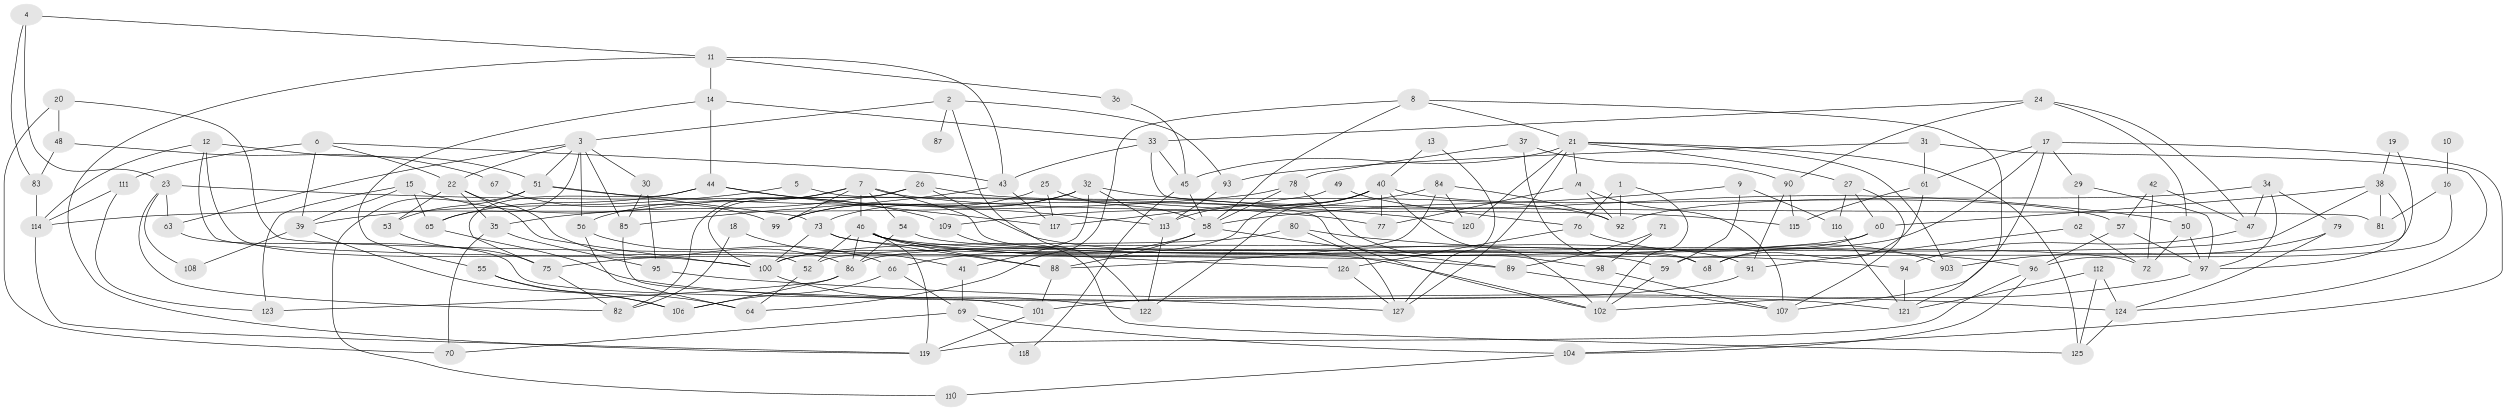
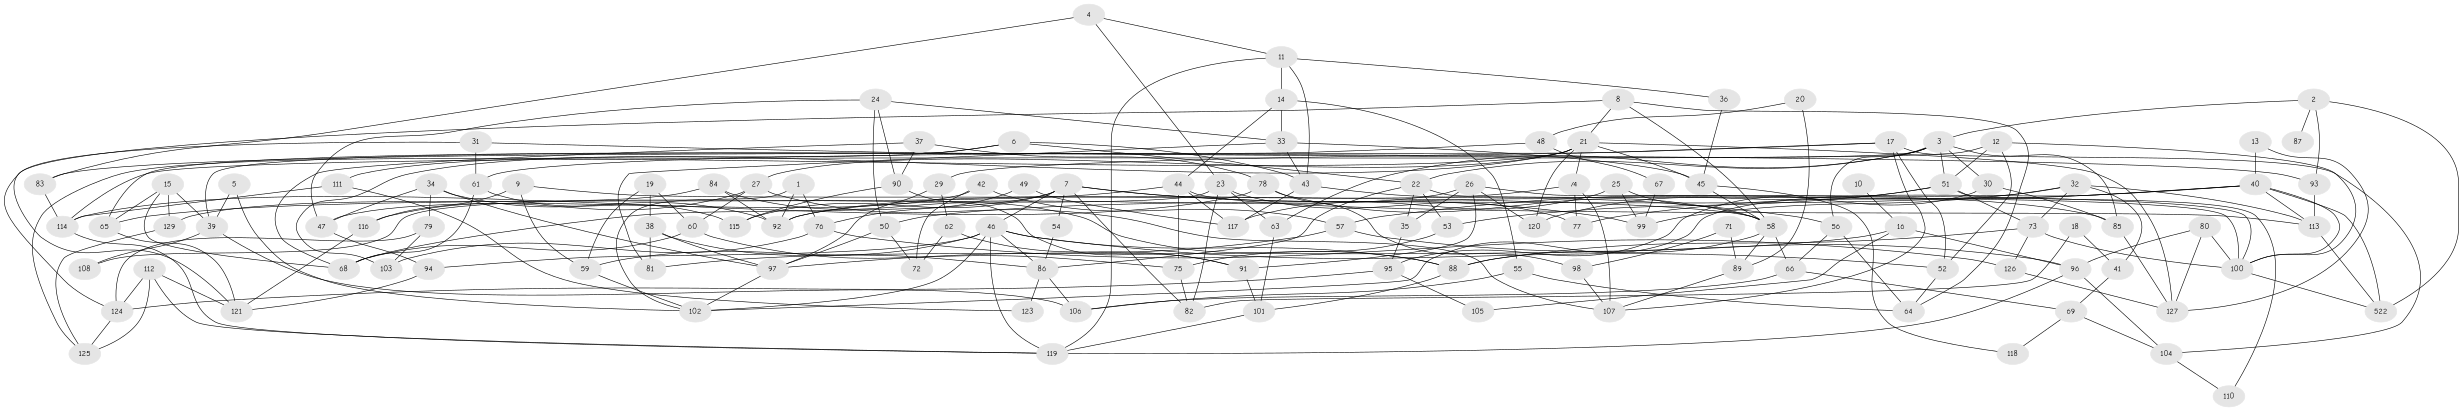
(1454, 206) -> (1502, 206)
(298, 208) -> (230, 256)
(2130, 208) -> (671, 205)
(946, 227) -> (170, 227)
(1525, 250) -> none
(1947, 269) -> (386, 269)
(1146, 312) -> (2381, 312)
none -> (1478, 312)
none -> (586, 344)
(450, 354) -> none
